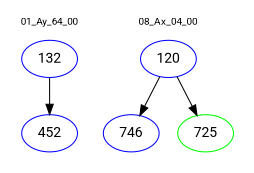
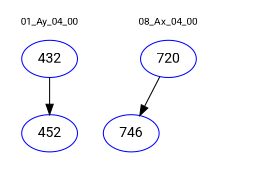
(50, 22) -> (50, 22)
(50, 59) -> (50, 59)
(168, 59) -> (168, 59)
(206, 133) -> none
